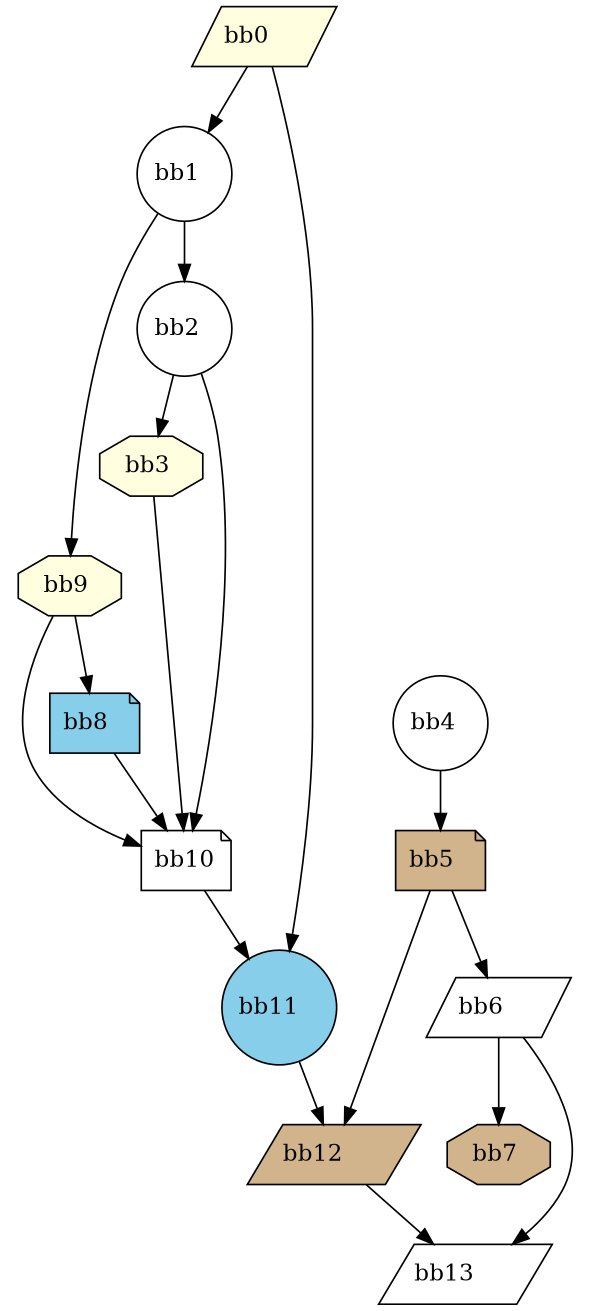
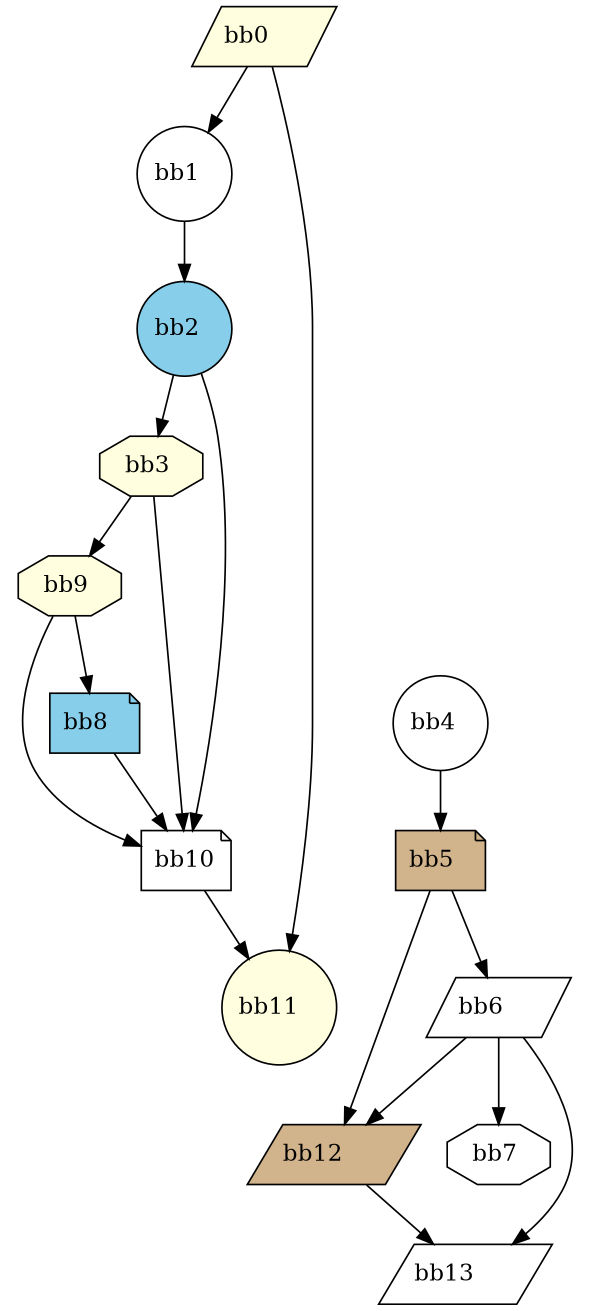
(185, 329) -> (185, 329)
(94, 370) -> (115, 519)
(279, 1008) -> (279, 1008)
(308, 1085) -> (423, 1075)
(499, 1155) -> (499, 1155)
